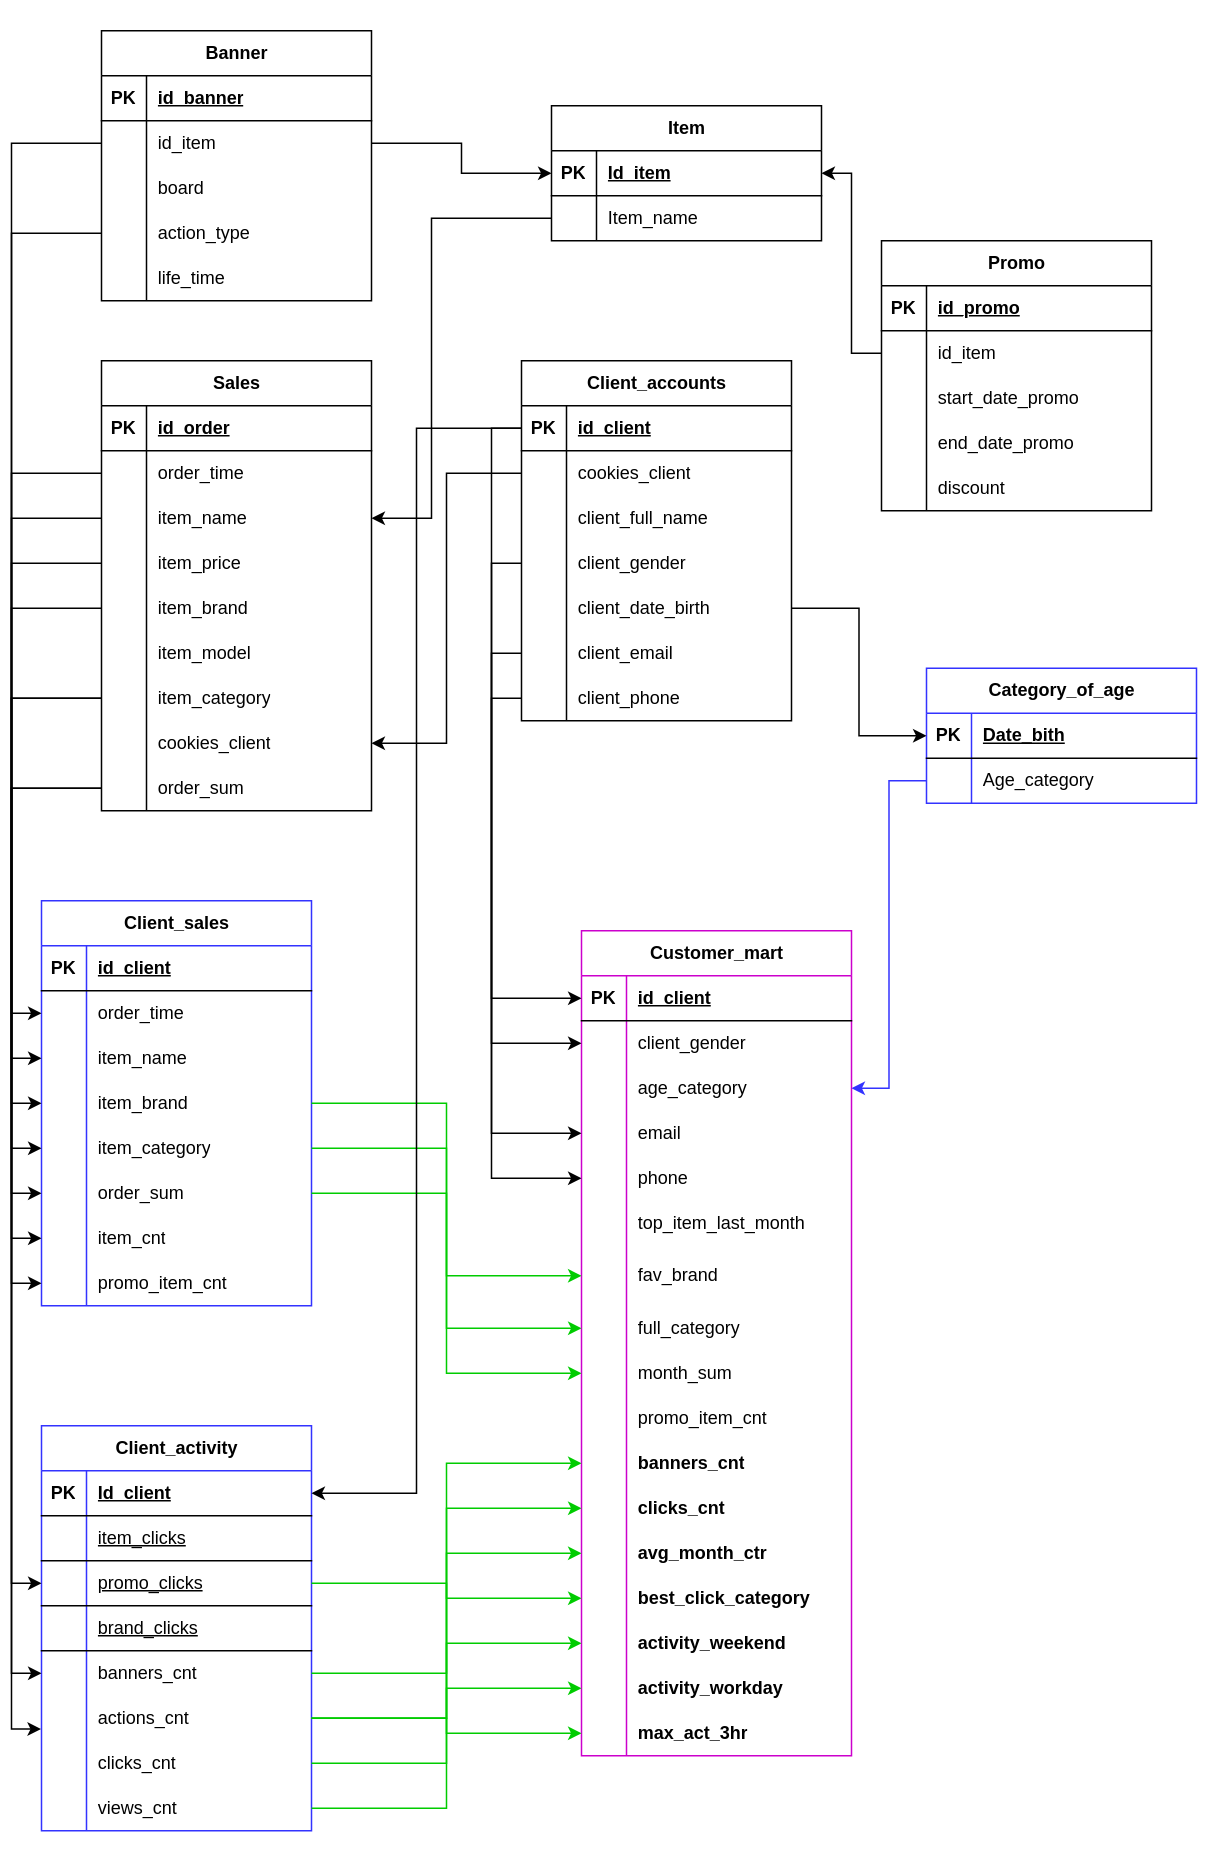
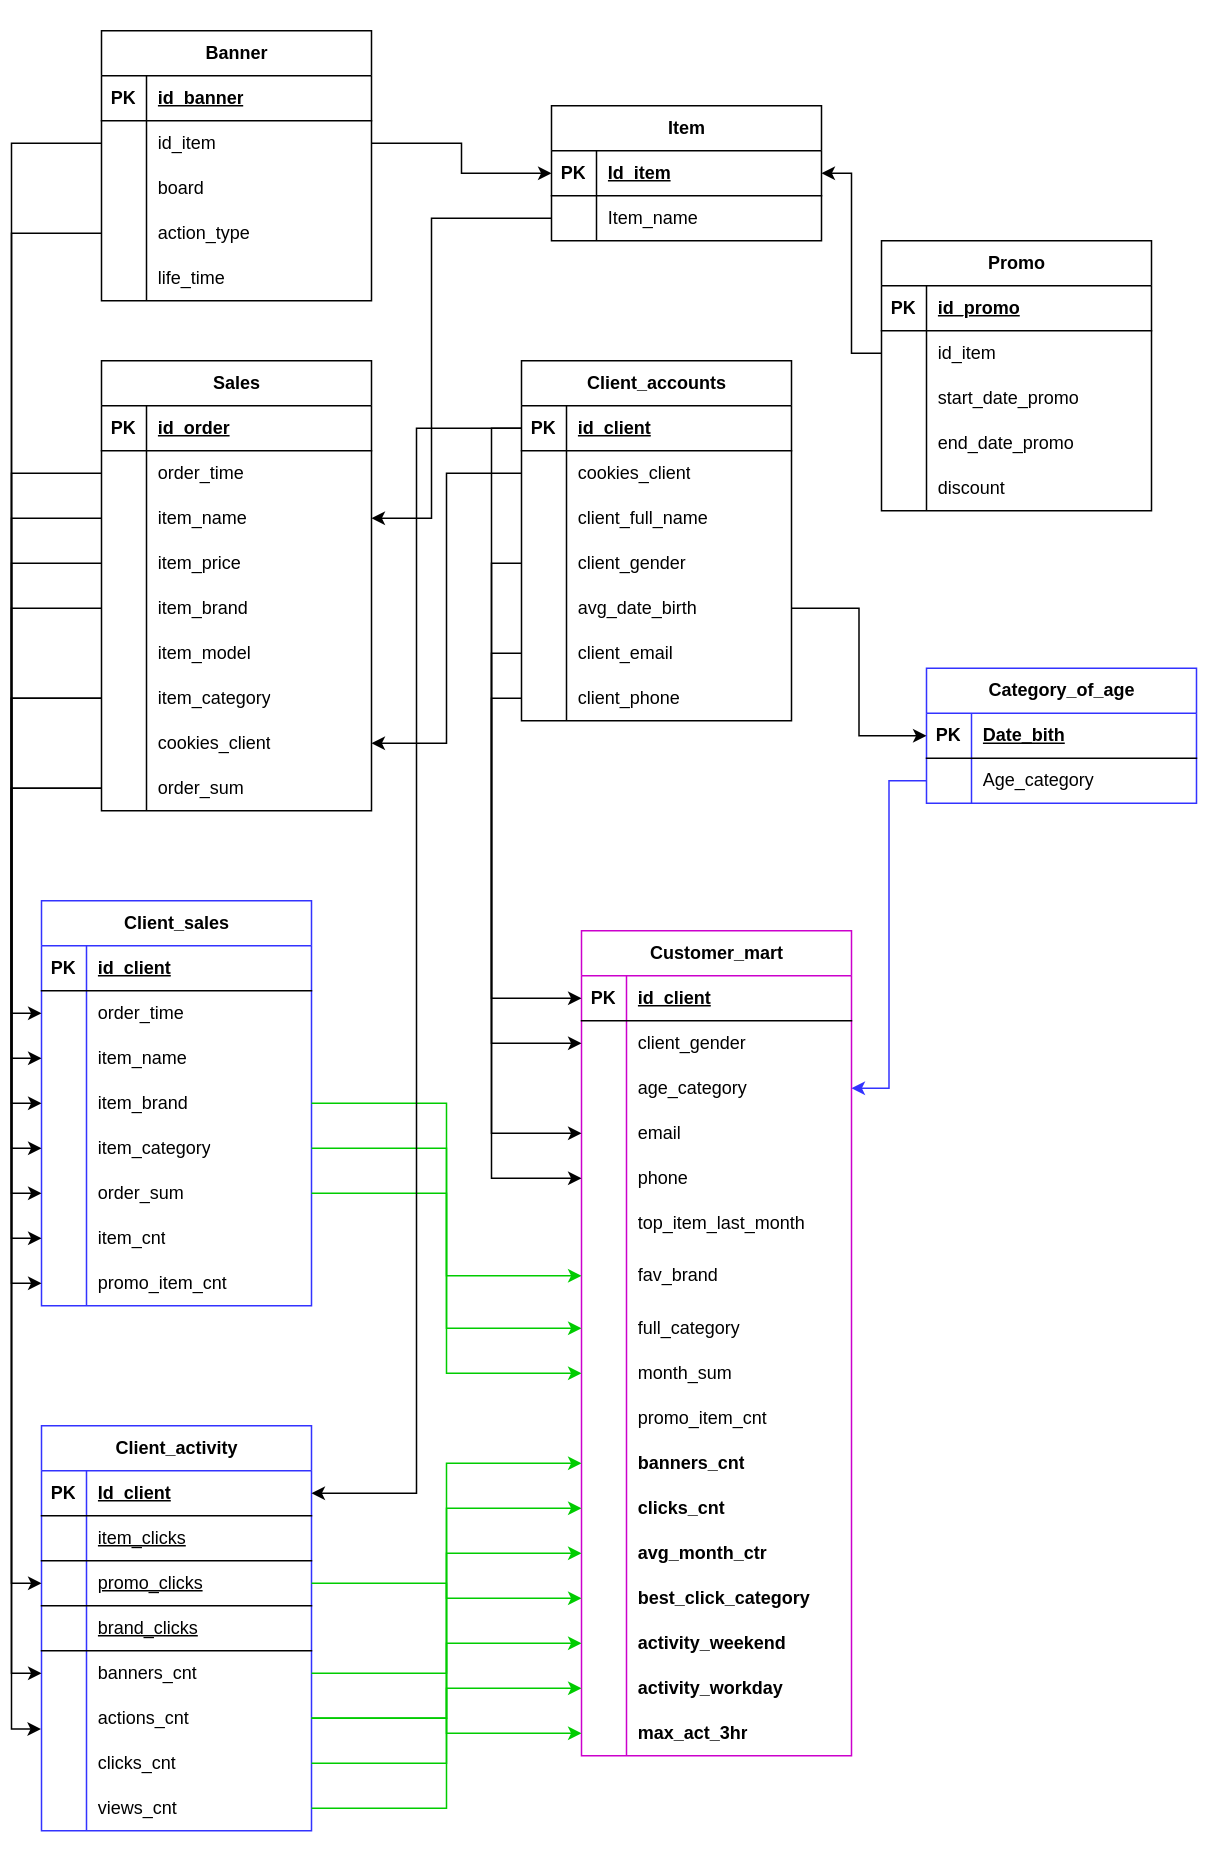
(657, 608) -> (646, 608)
